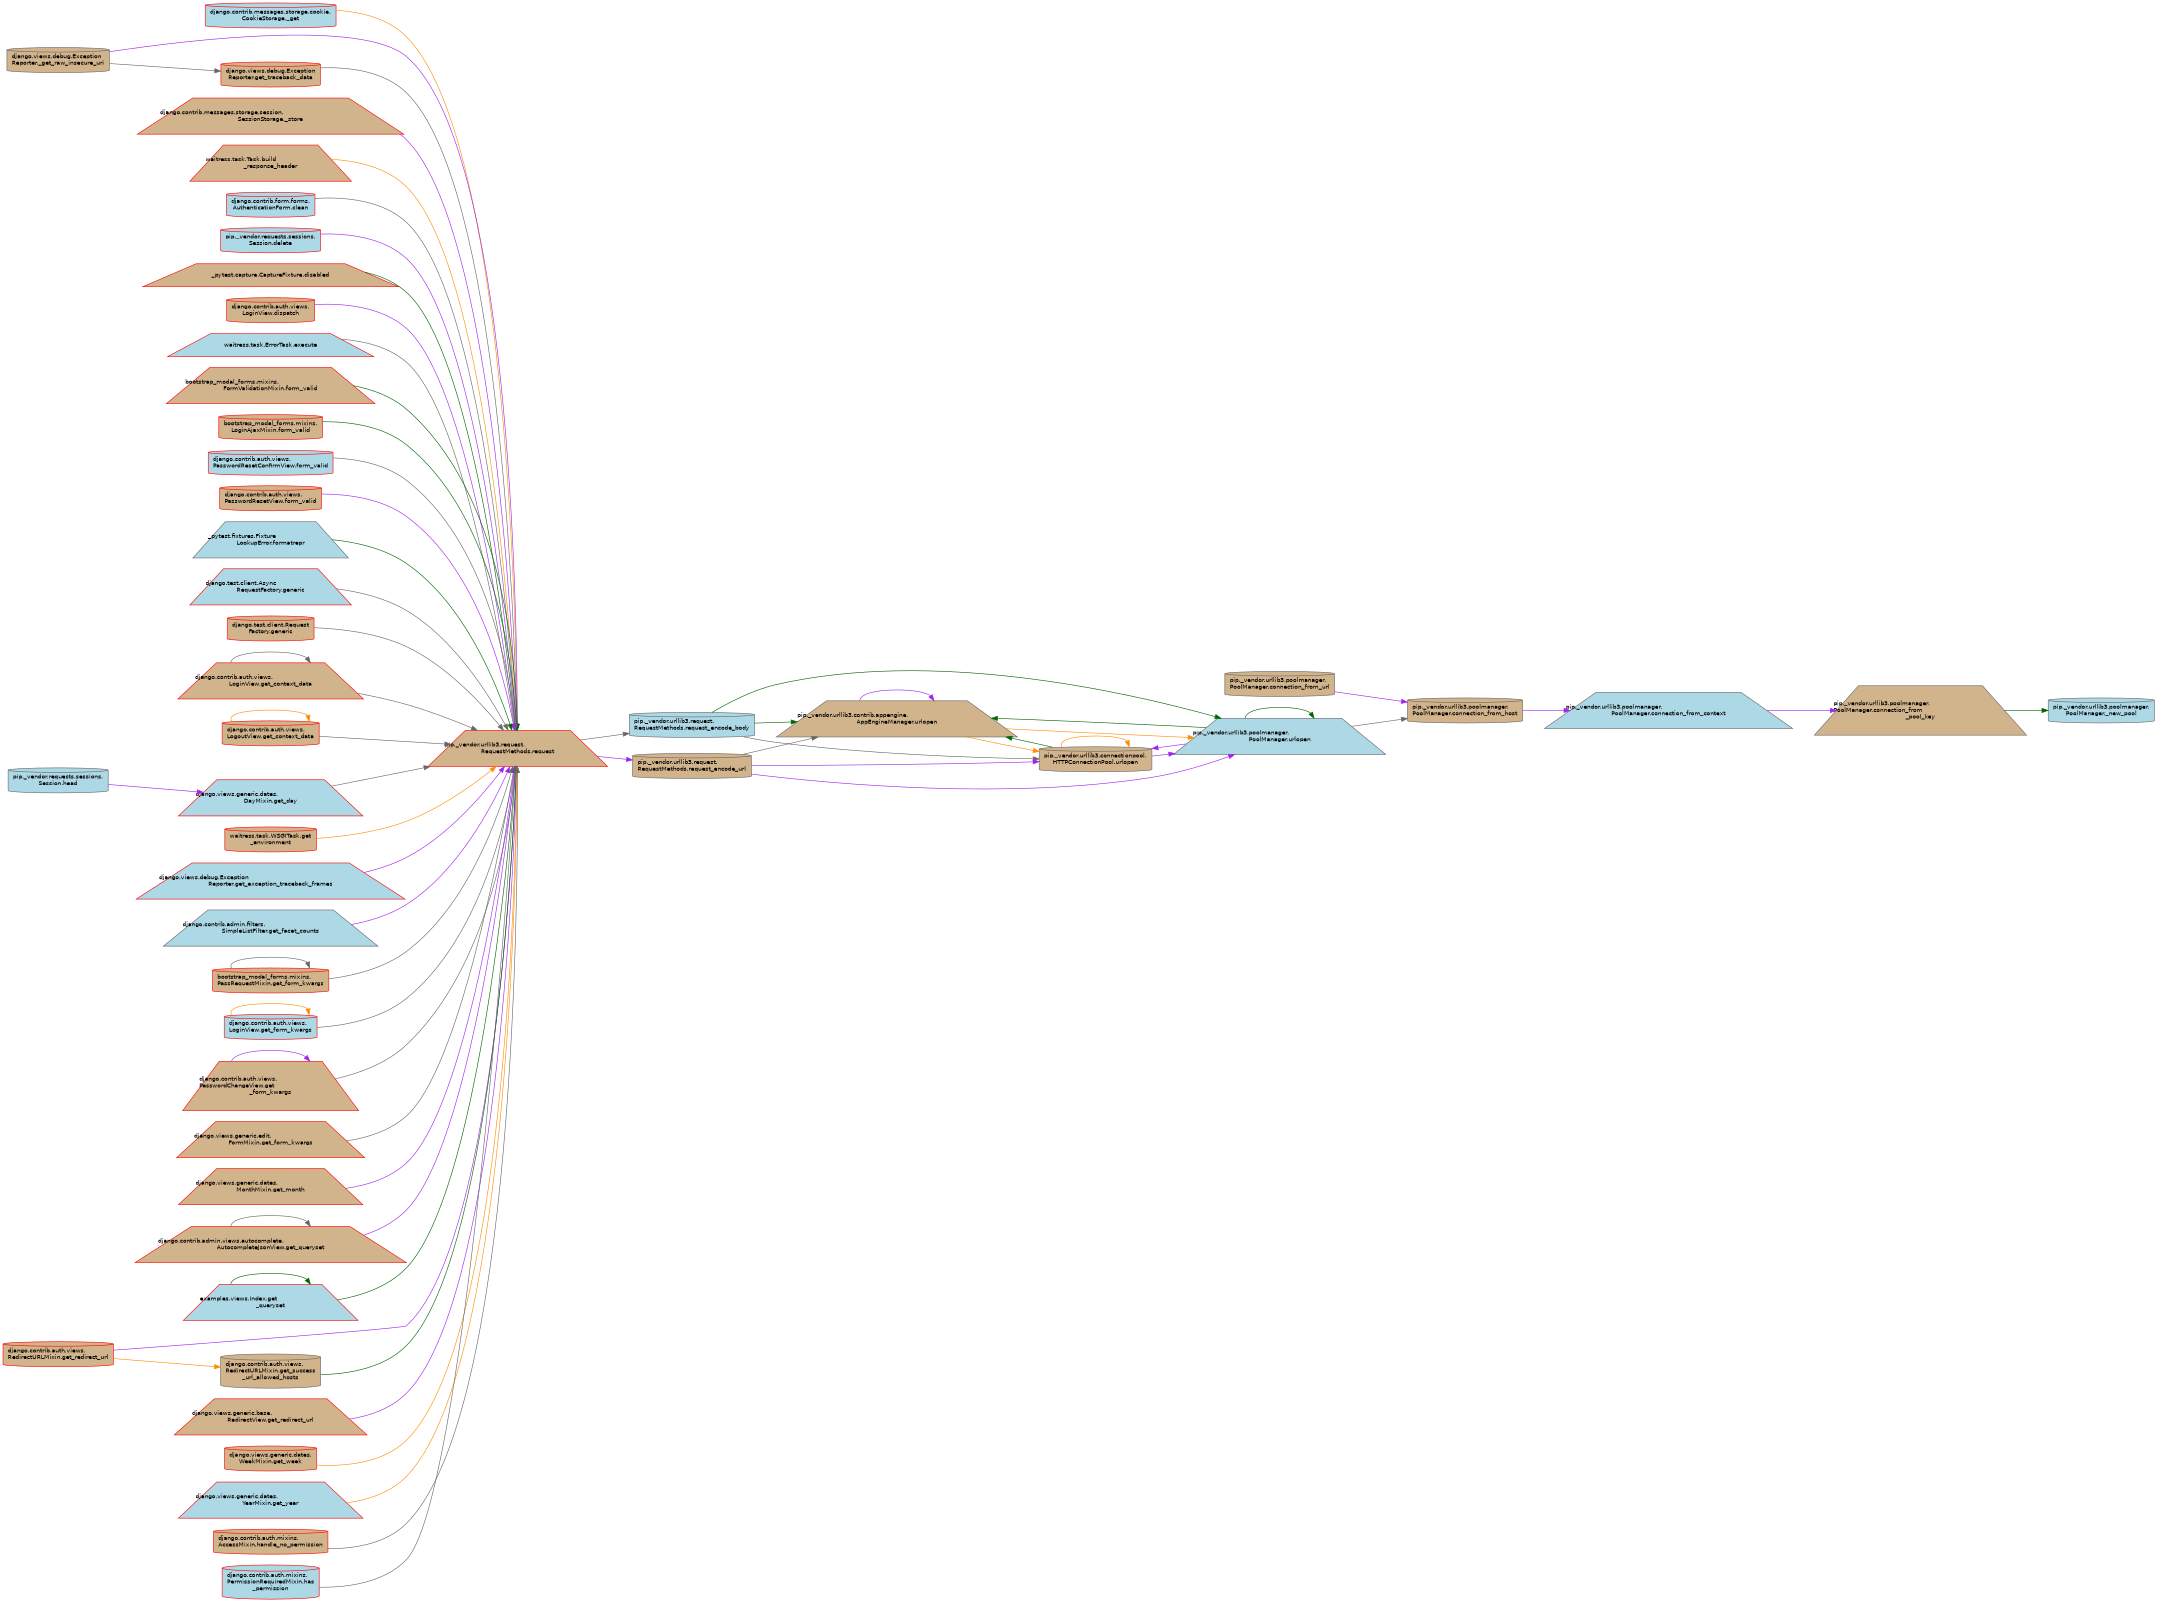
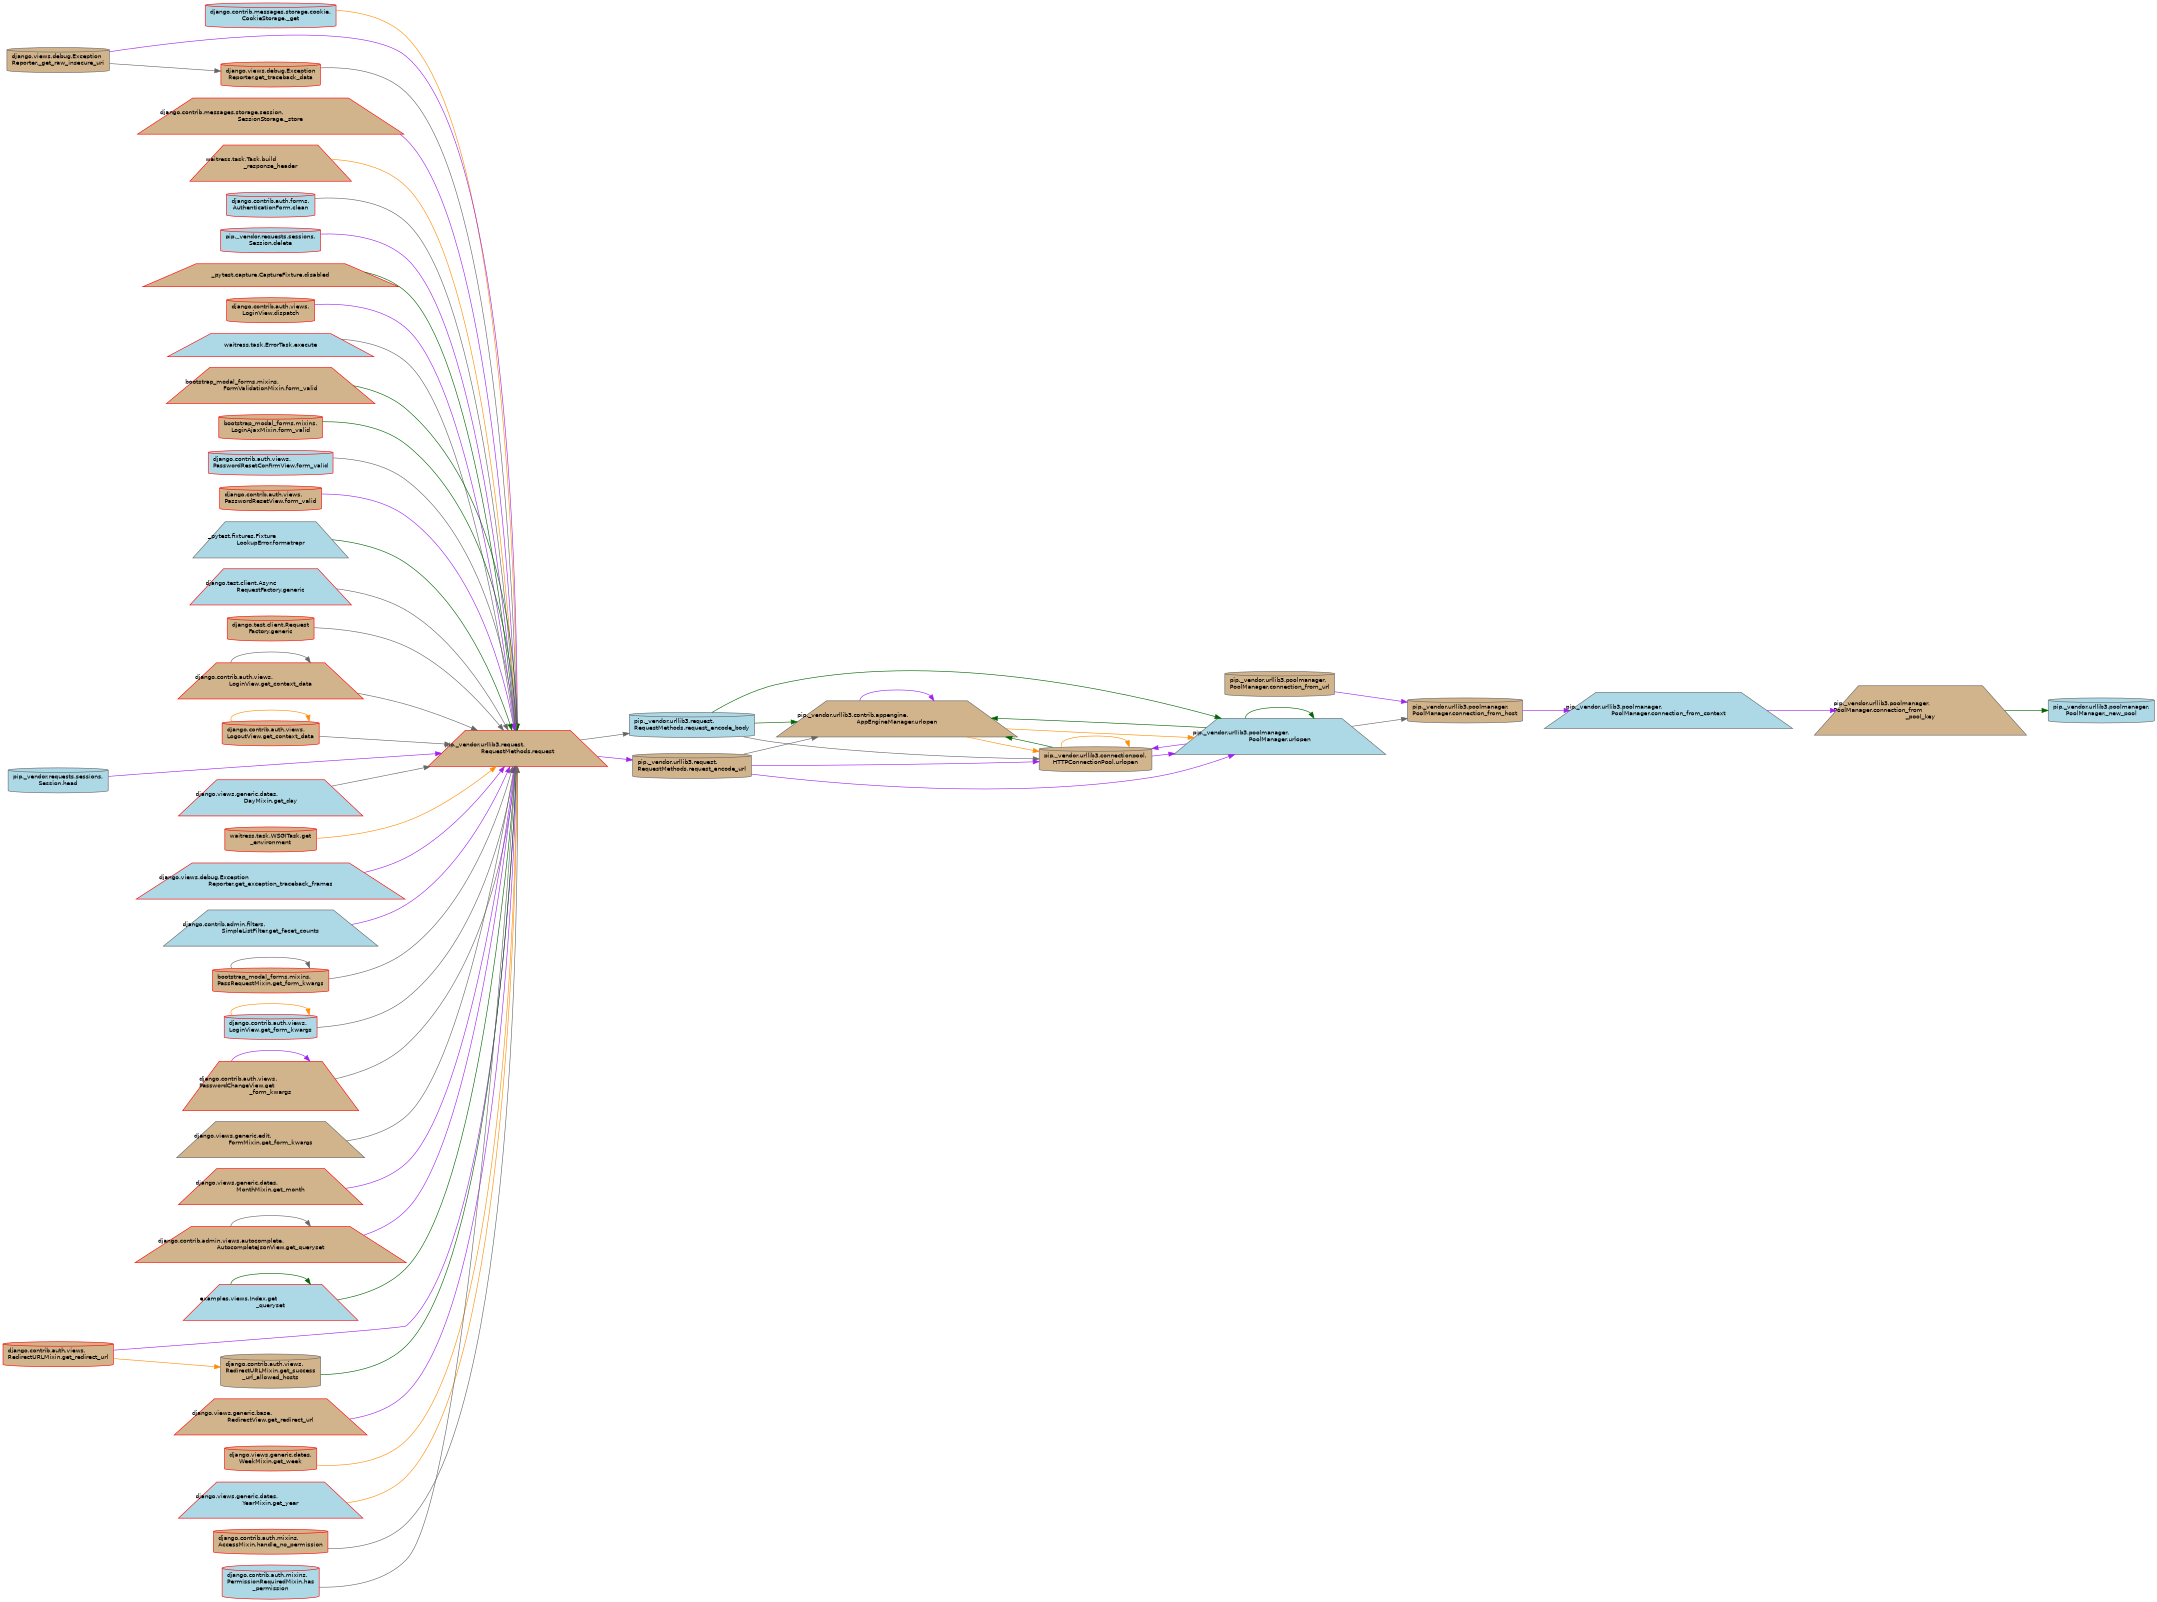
(271, 205) -> (271, 205)
(153, 788) -> (272, 765)
(271, 1140) -> (271, 1140)
